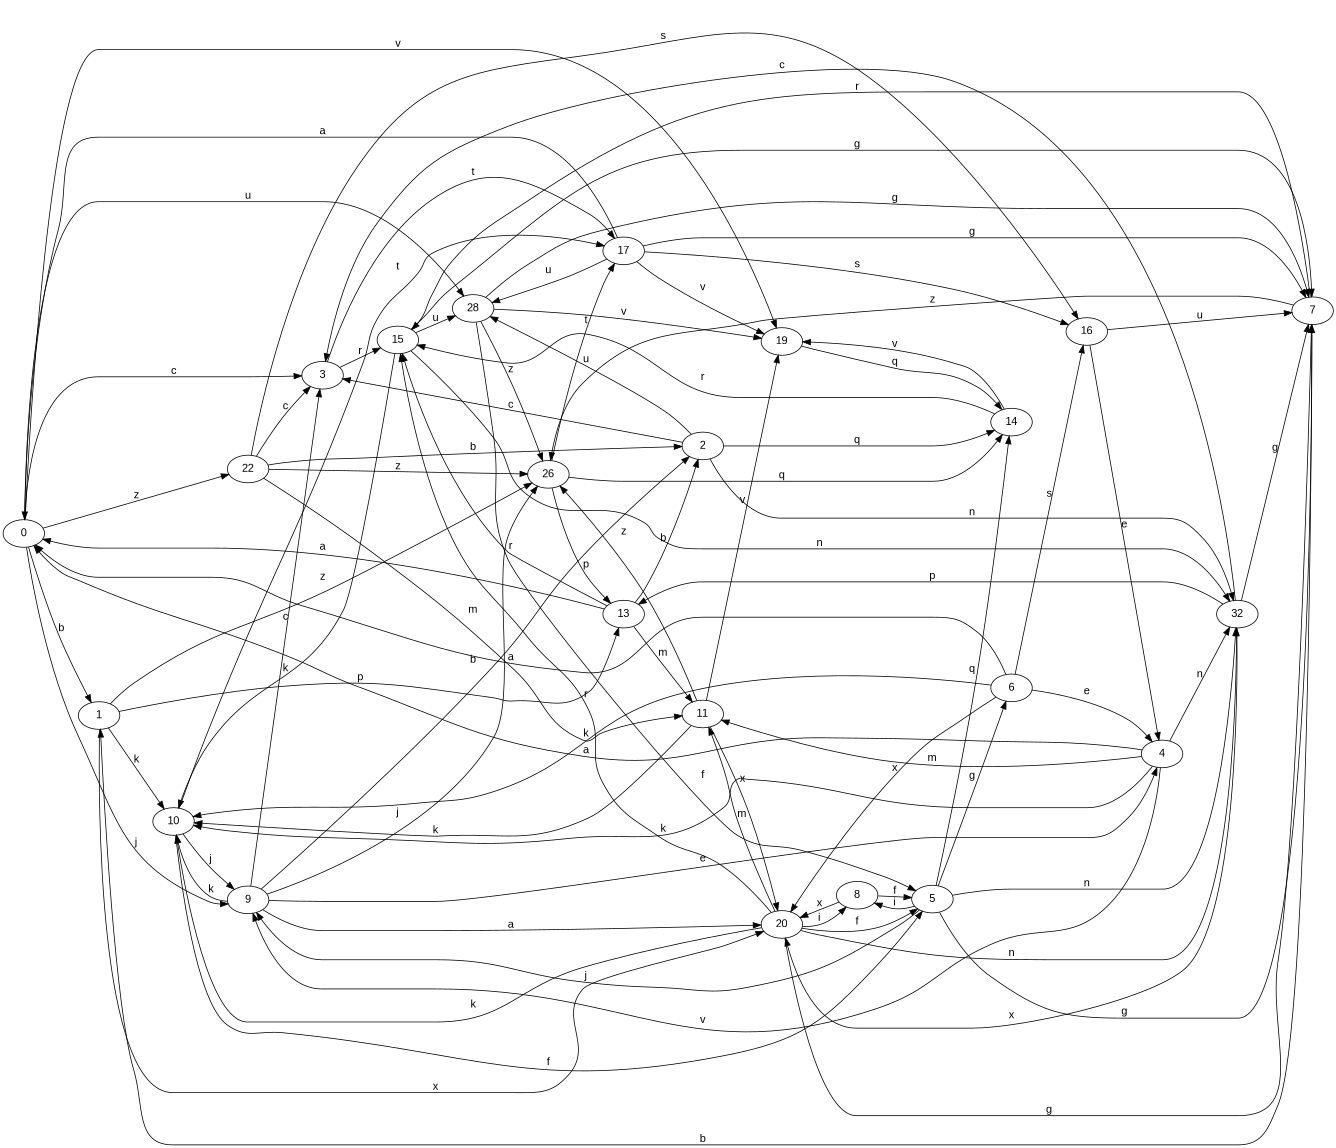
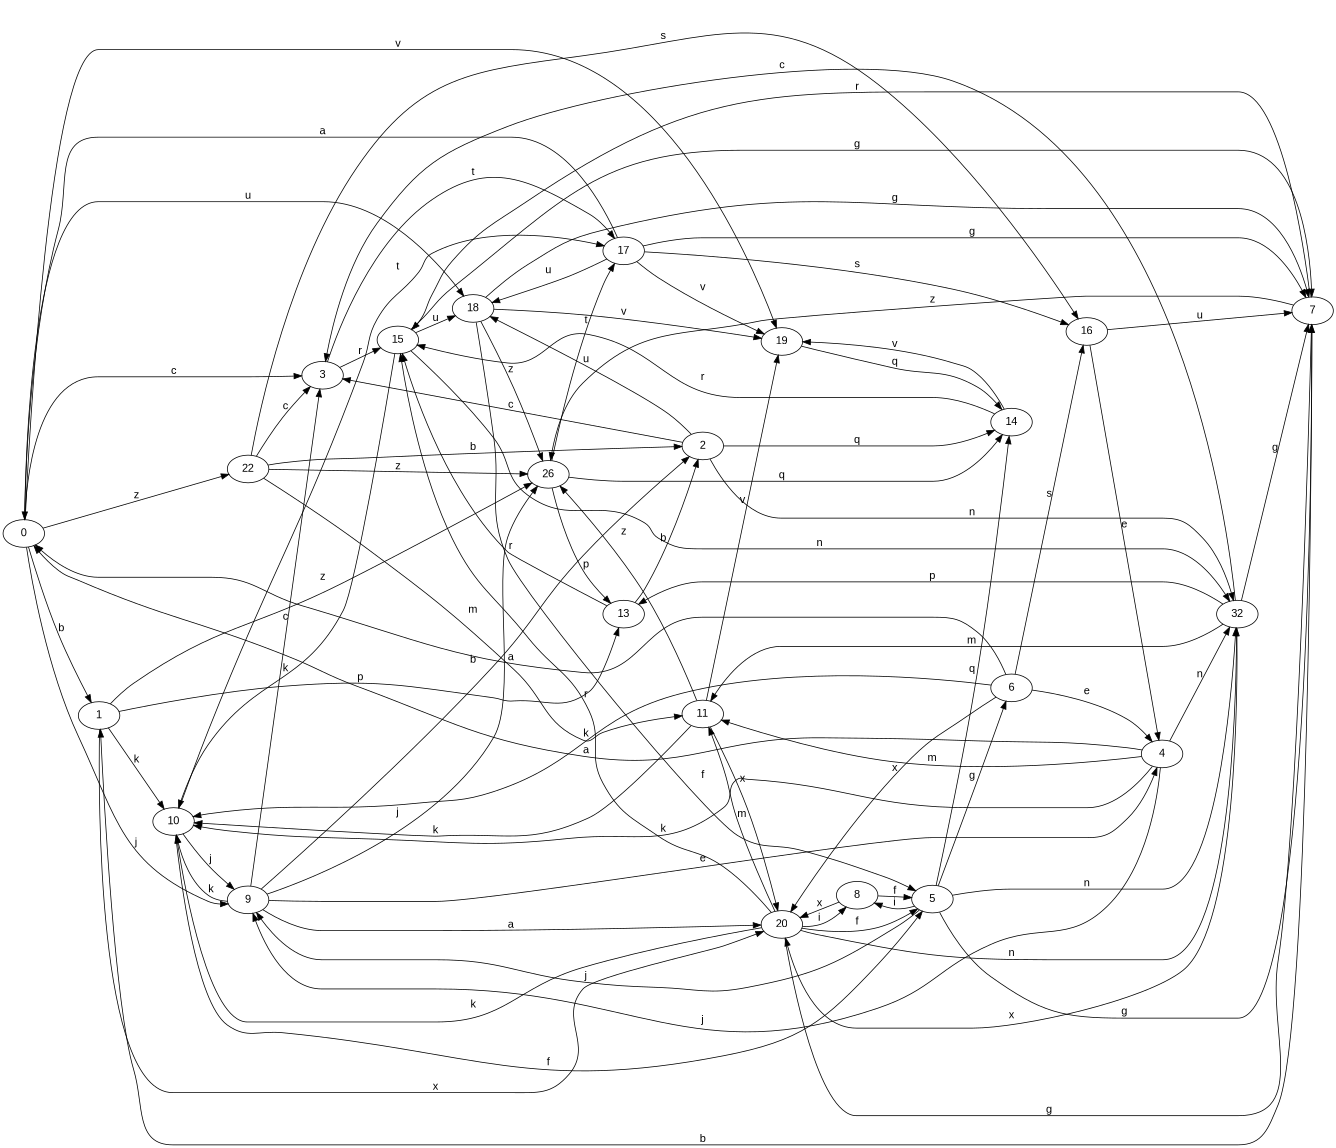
(473, 308) -> (473, 308)
(330, 555) -> none
(660, 661) -> (962, 646)
(703, 1020) -> (703, 1020)
